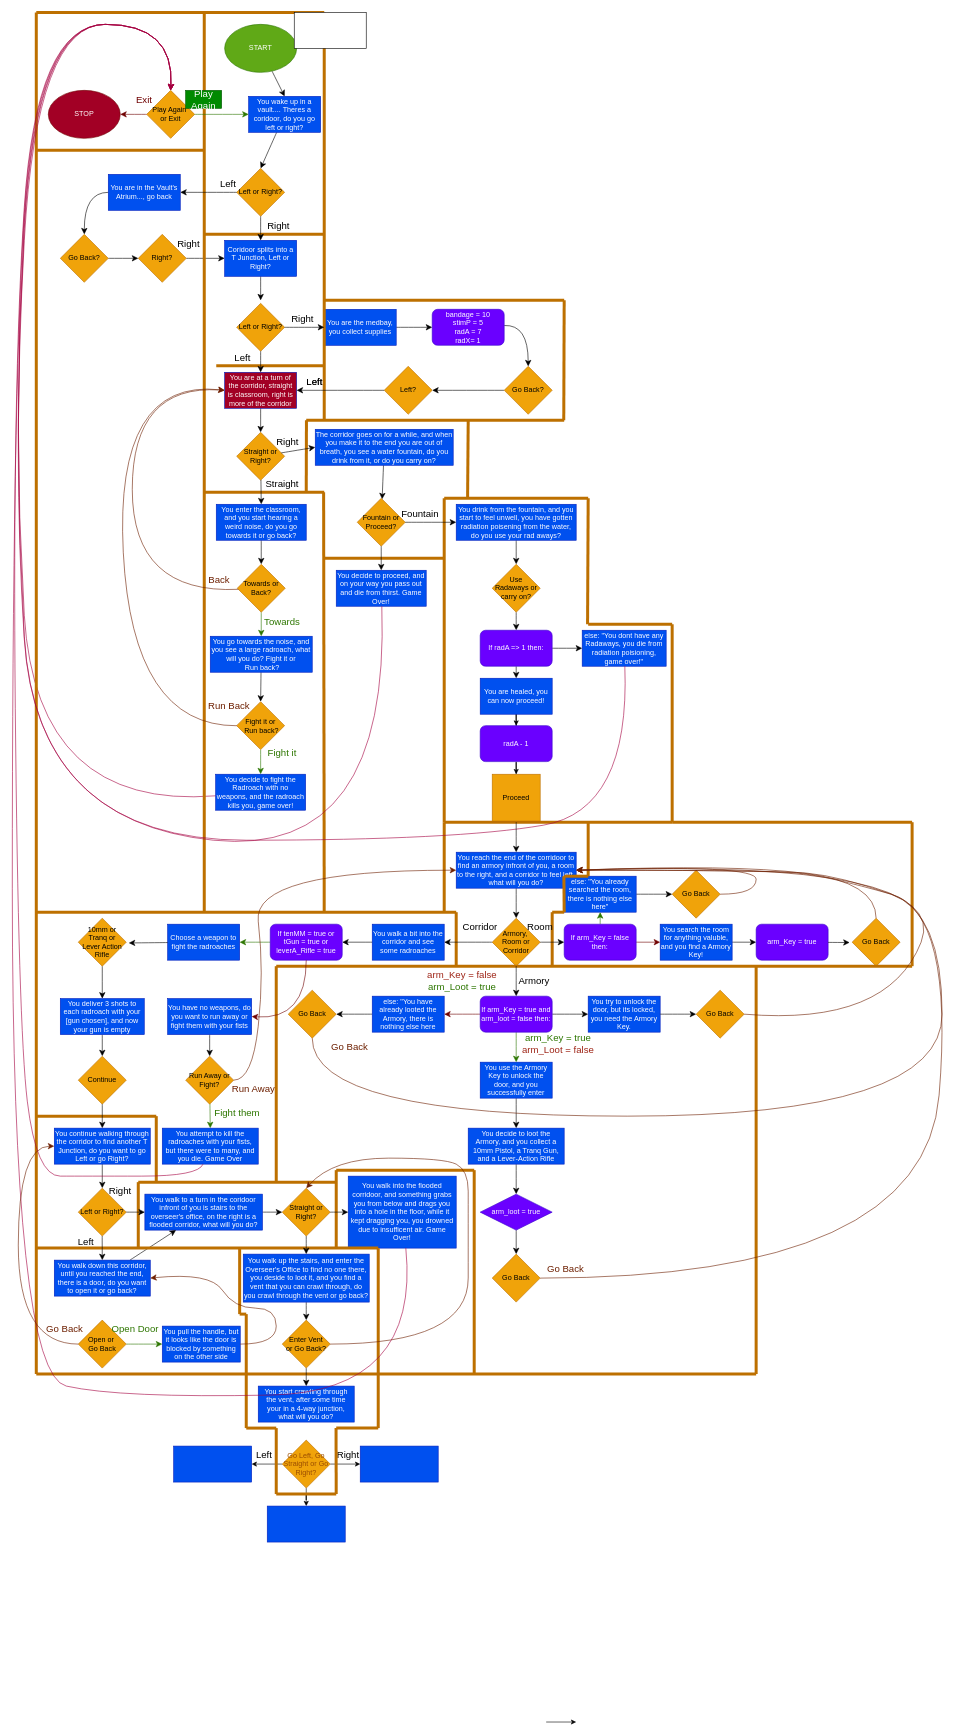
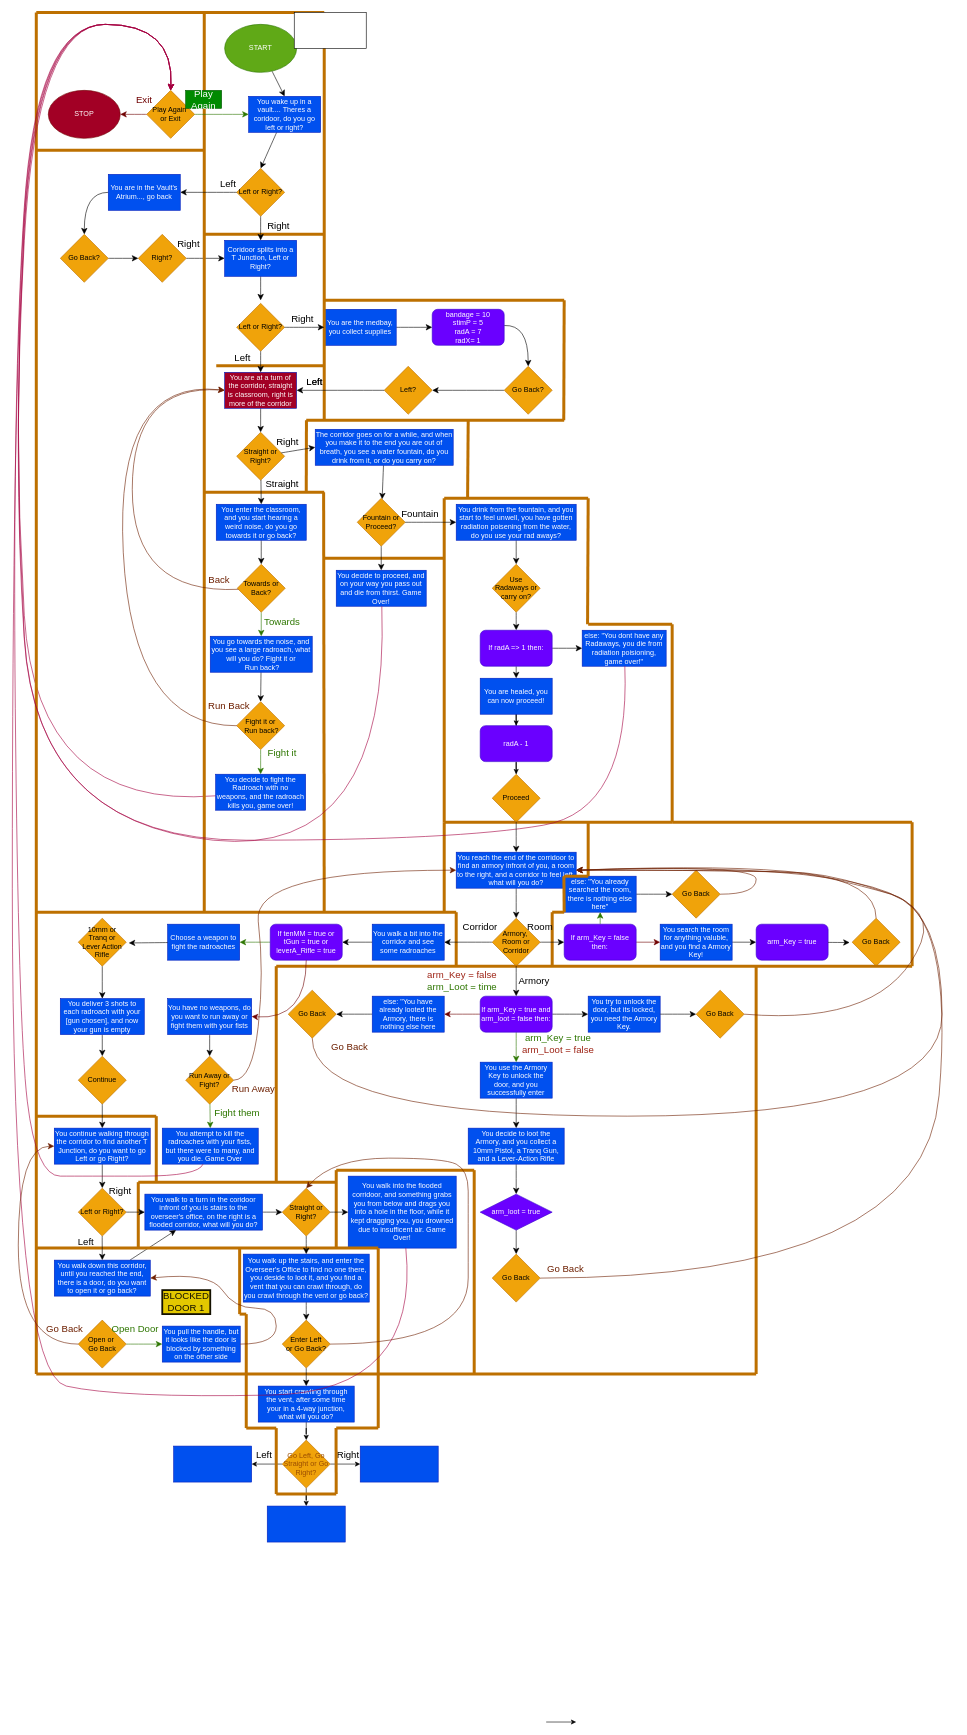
(516, 798) -> (516, 798)
(462, 981) -> (462, 981)
none -> (186, 1302)
(306, 1344) -> (306, 1344)
none -> (306, 1431)
